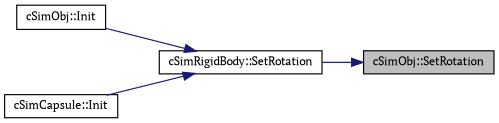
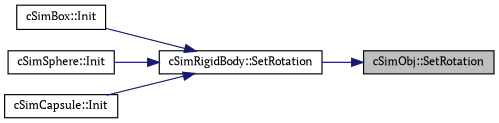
(61, 17) -> (61, 17)
none -> (61, 62)
